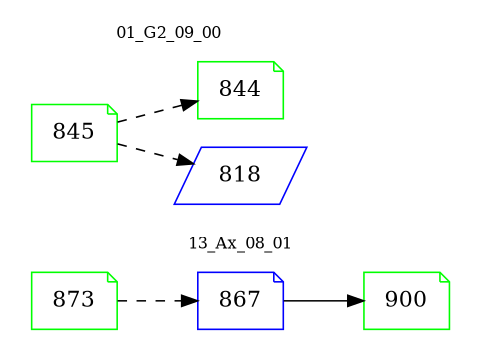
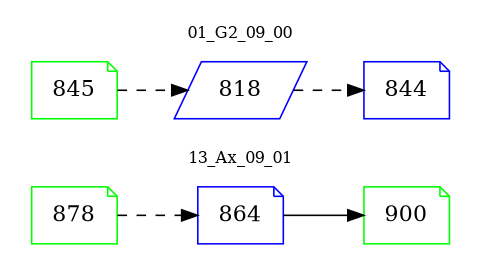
(241, 90) -> (407, 90)
(150, 114) -> (321, 90)
(241, 245) -> (241, 159)
(74, 301) -> (74, 215)
(241, 301) -> (241, 215)
